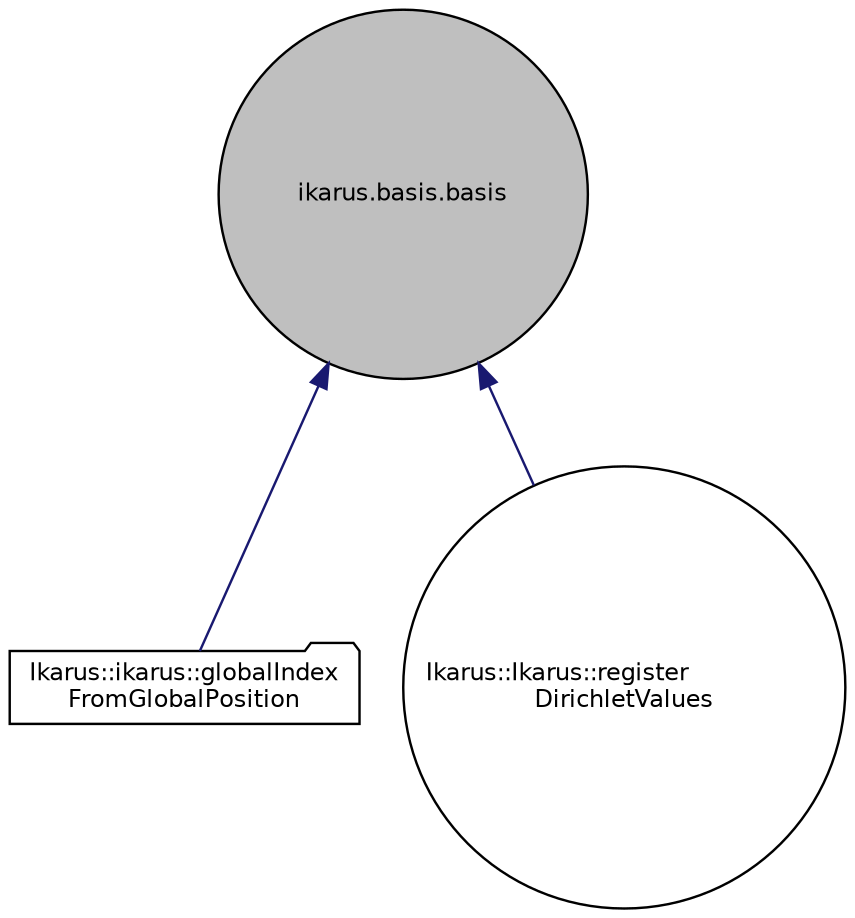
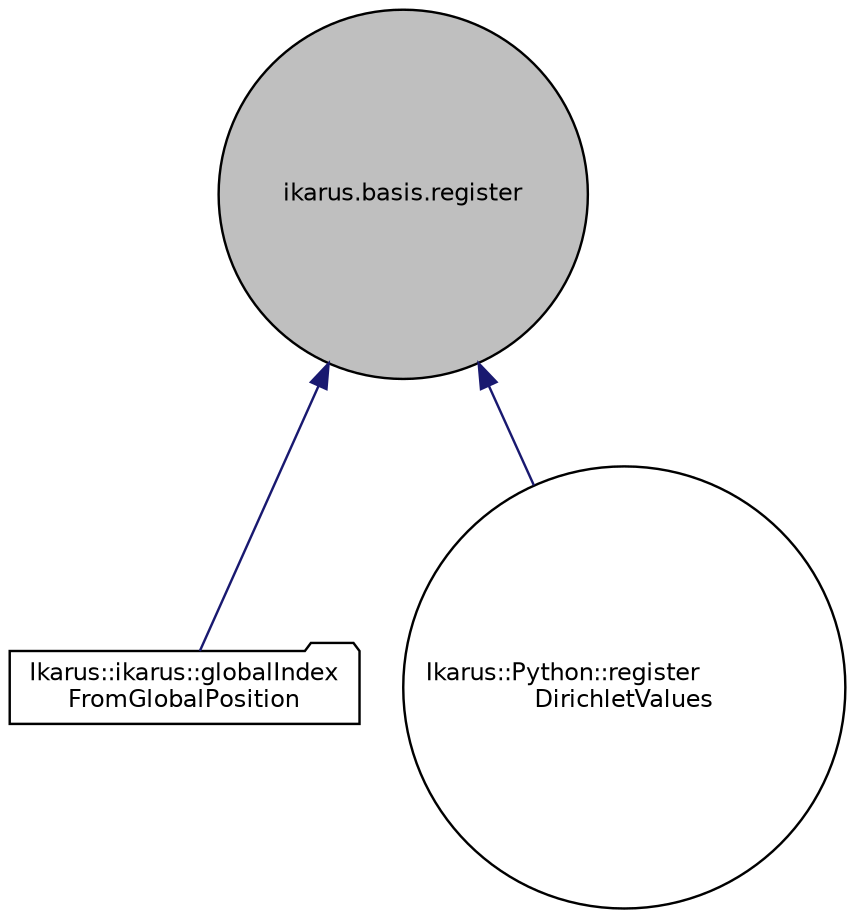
(403, 194) -> (403, 194)
(624, 687) -> (624, 687)
